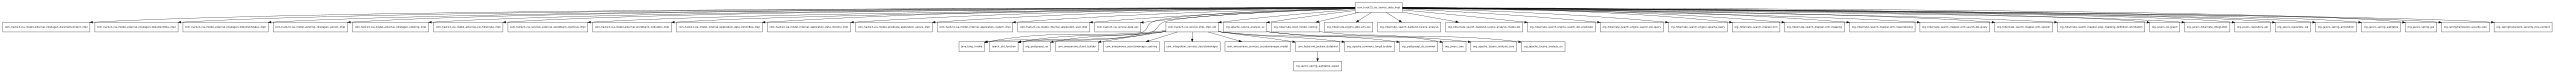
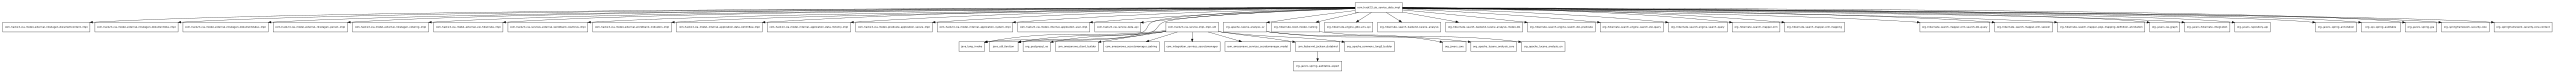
(1288, 15) -> none
(1698, 27) -> (1698, 27)
(1882, 27) -> none
(2293, 27) -> none
(2381, 27) -> (2381, 27)
(1004, 47) -> (1004, 47)
(1419, 47) -> none
